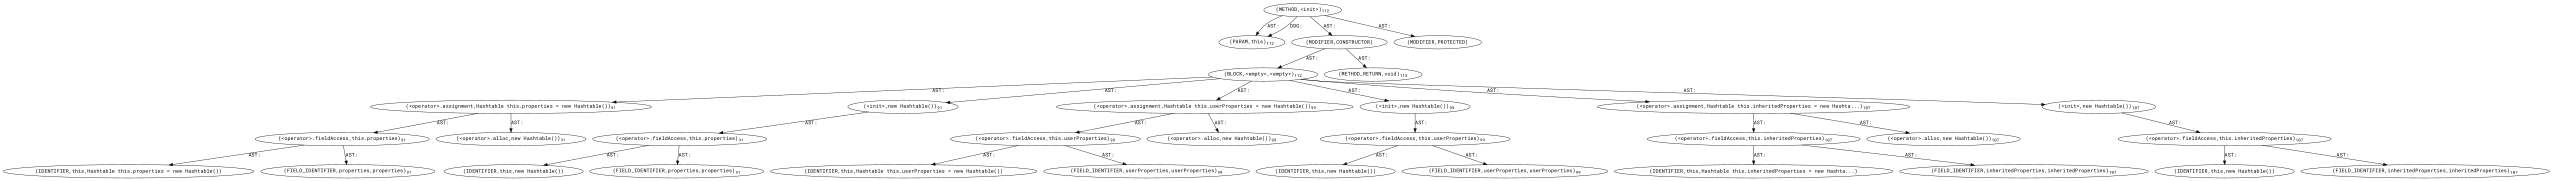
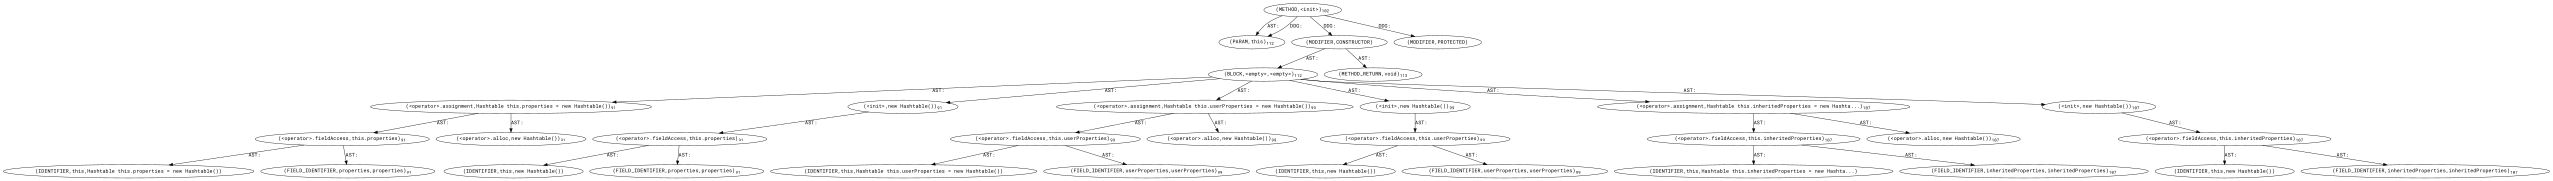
(1326, 9) -> (1326, 9)
(1331, 26) -> (1331, 26)
(1386, 26) -> (1386, 26)
